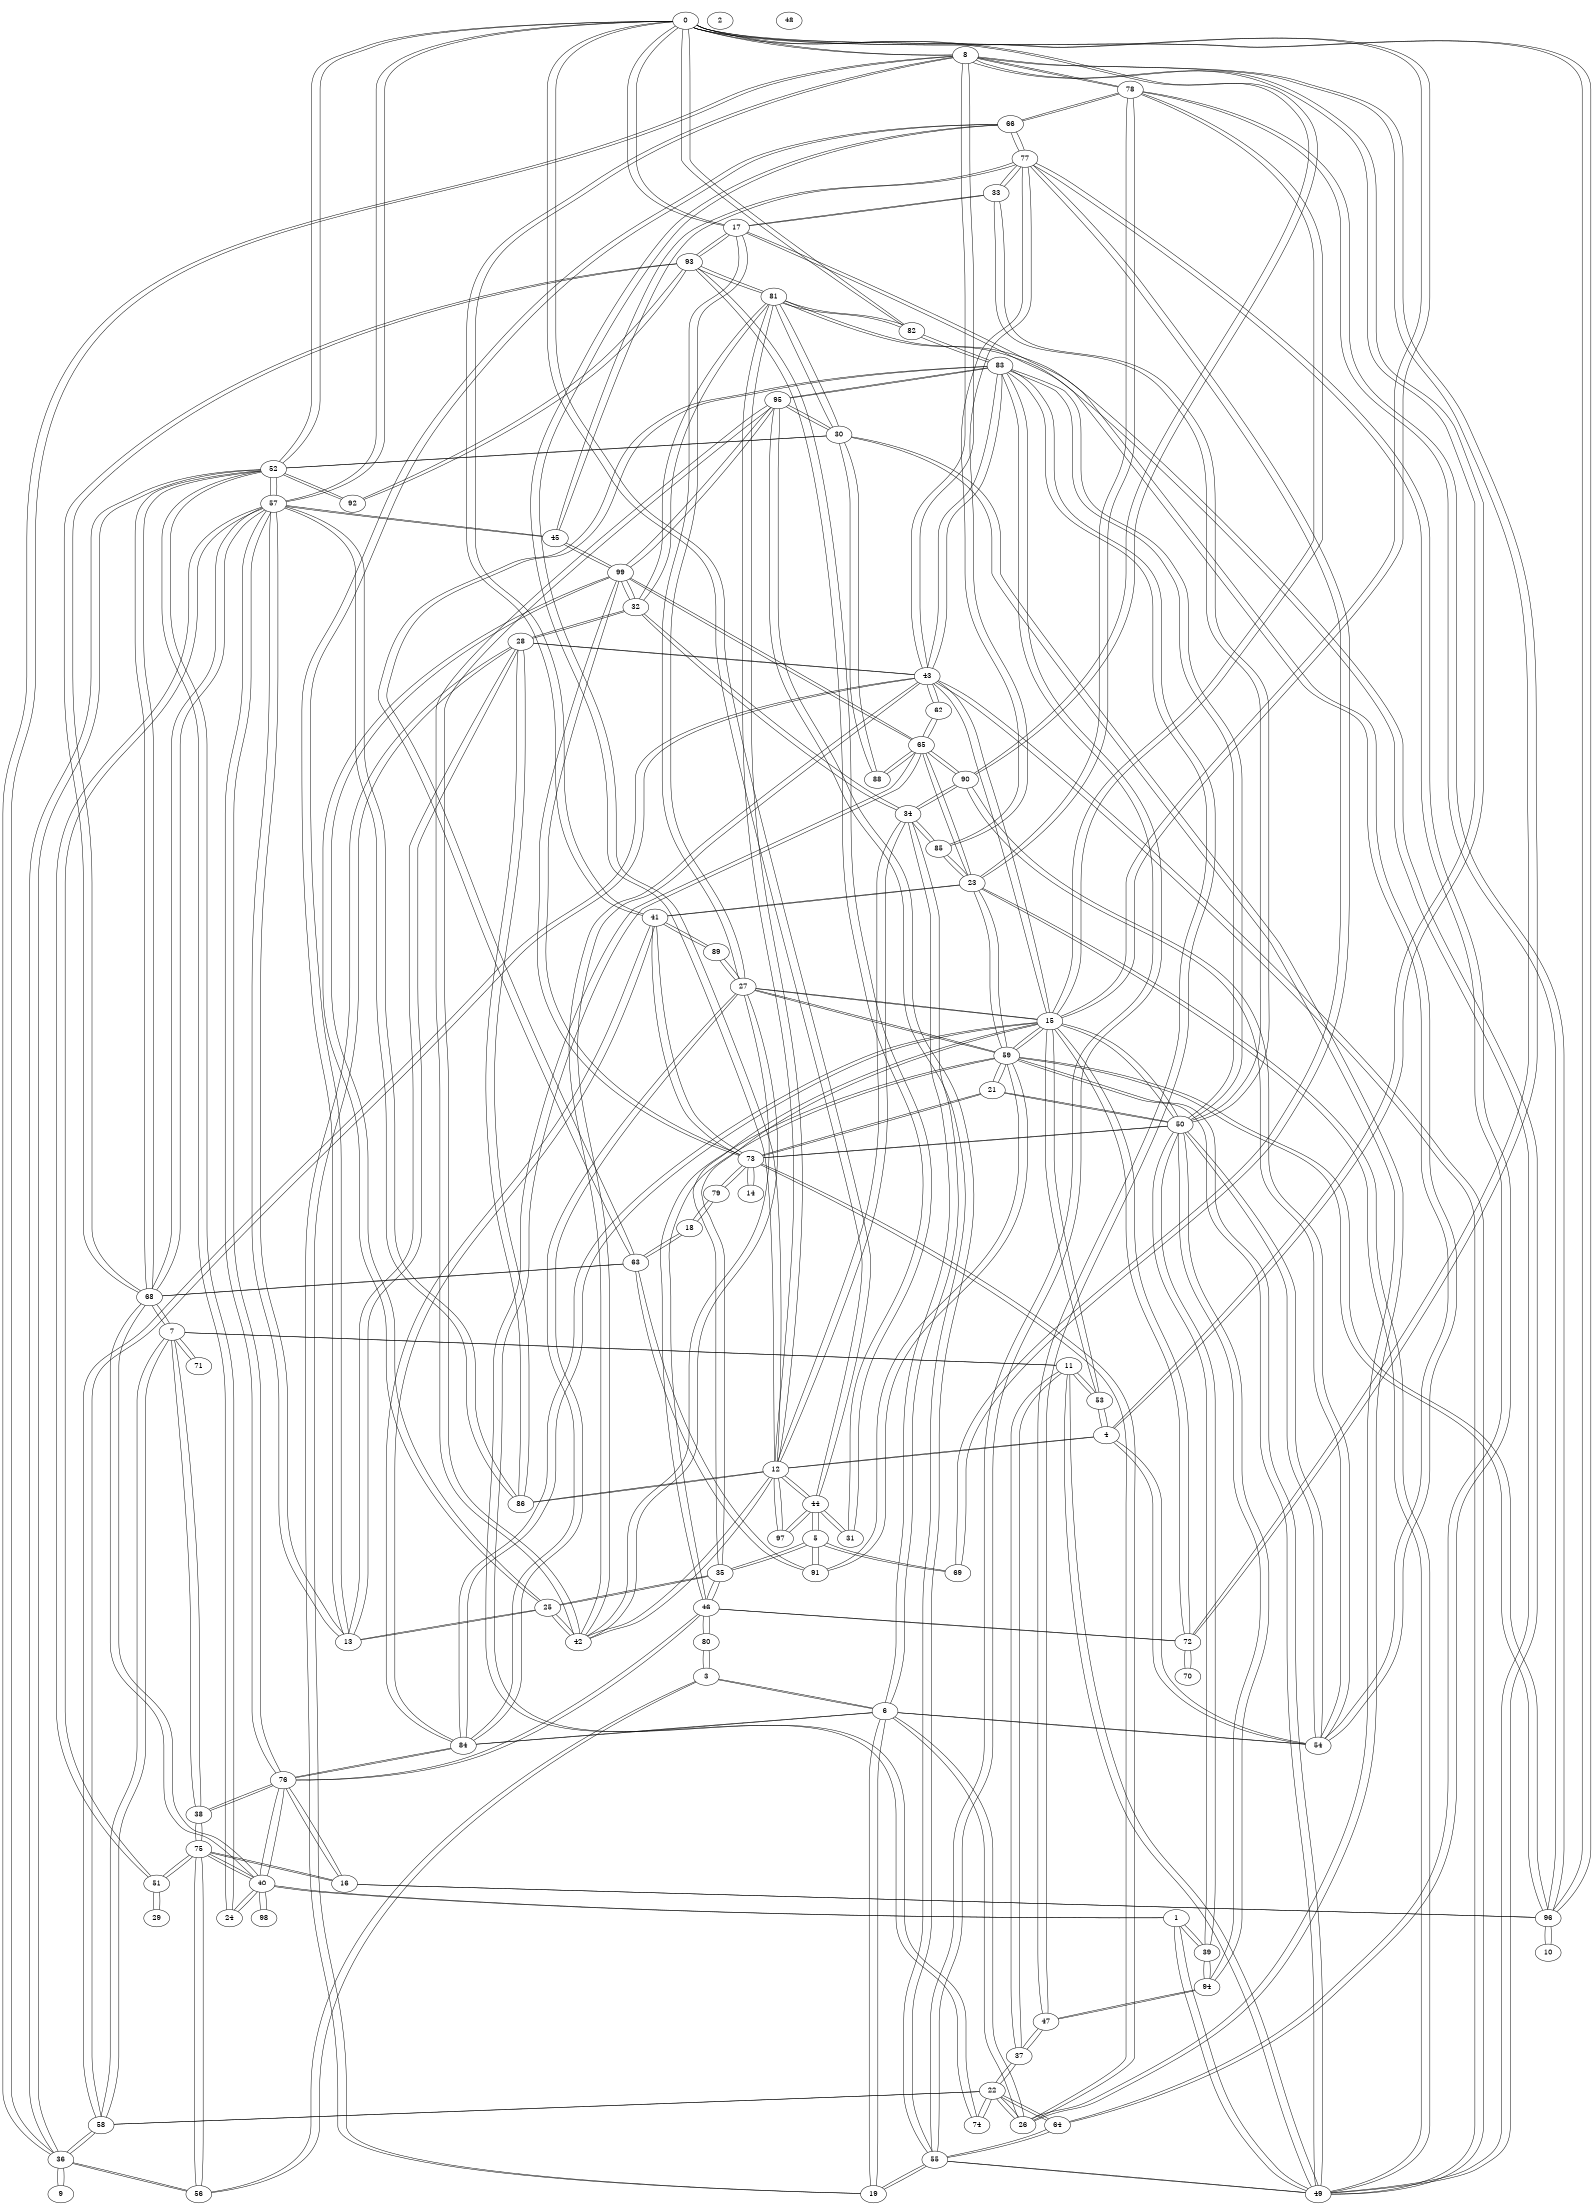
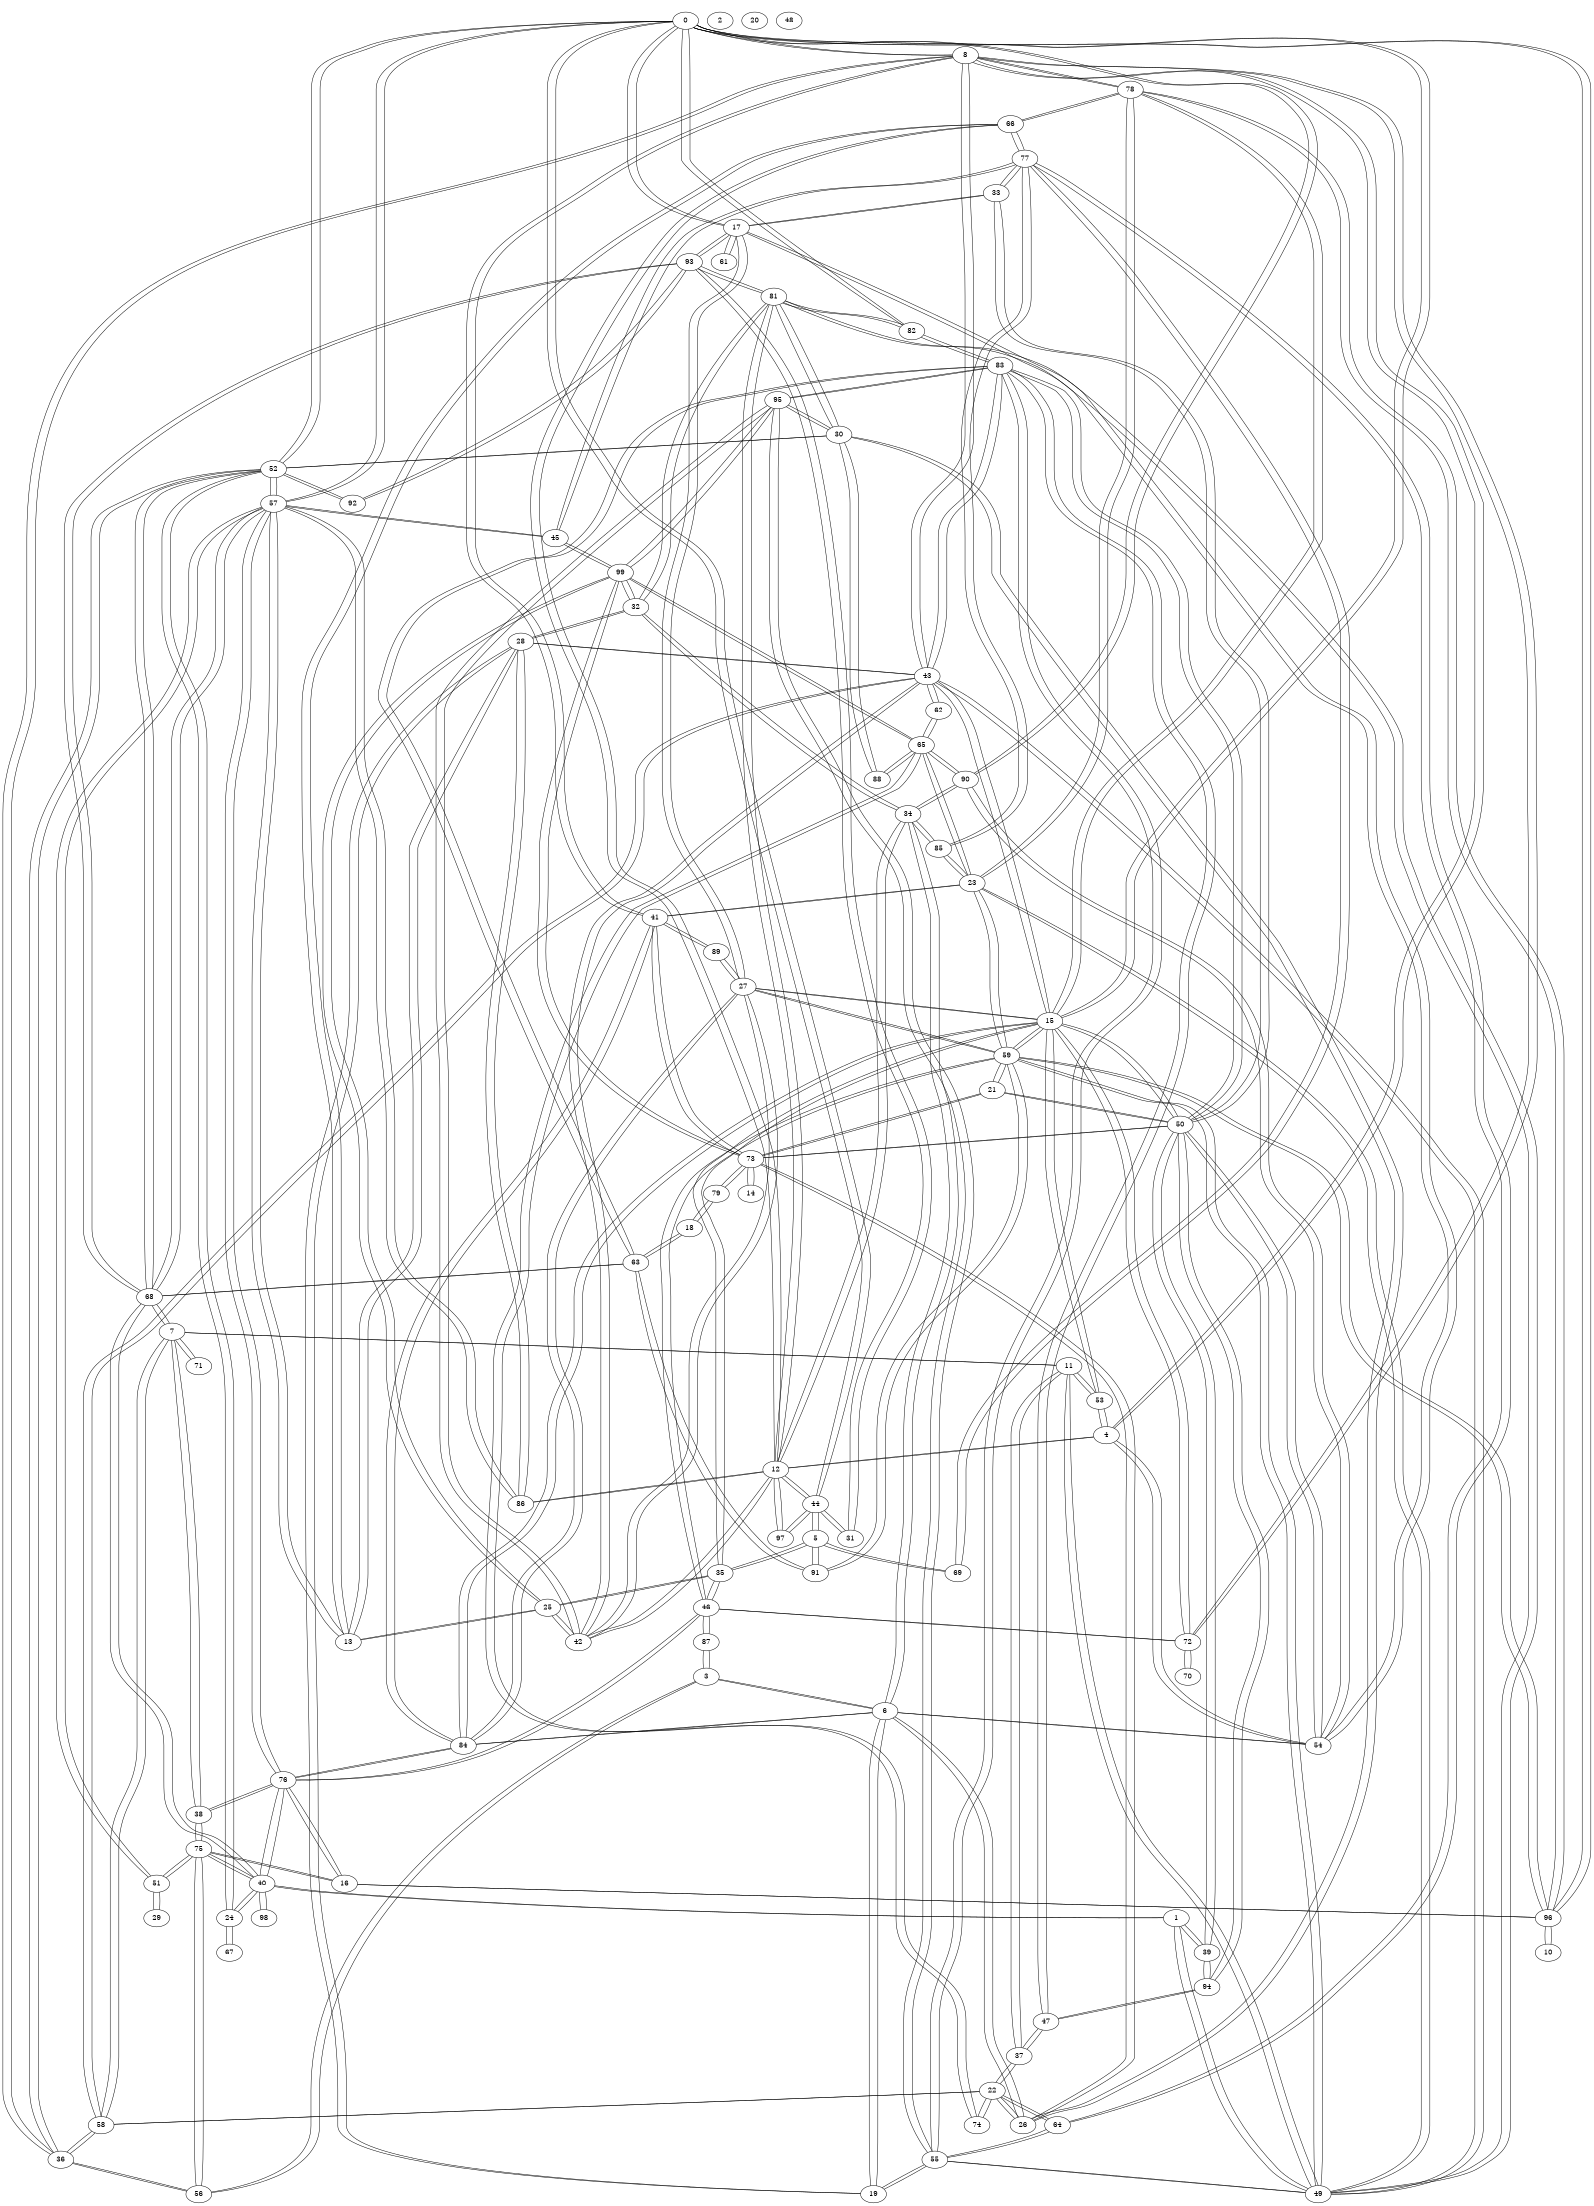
none -> (755, 21)
none -> (724, 262)
(706, 1642) -> (706, 1642)
none -> (230, 1953)
(61, 2194) -> none
